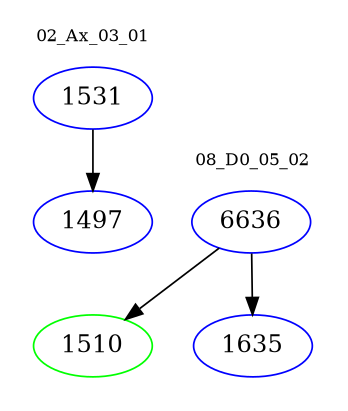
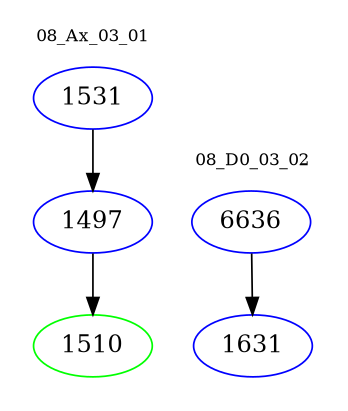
(93, 37) -> (93, 37)
(253, 161) -> (253, 161)
(189, 271) -> (93, 275)
(253, 346) -> (253, 346)
